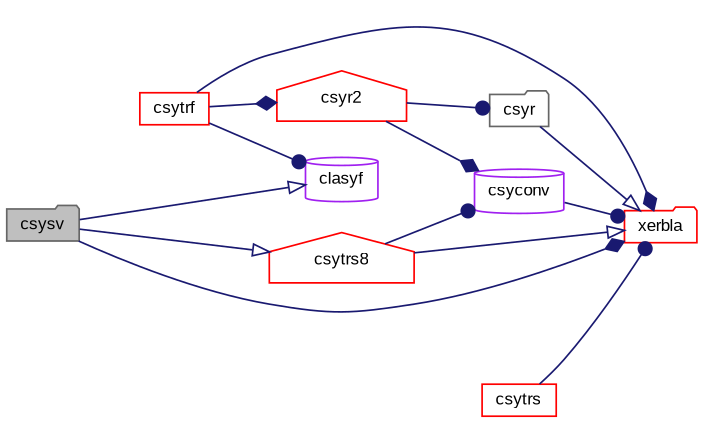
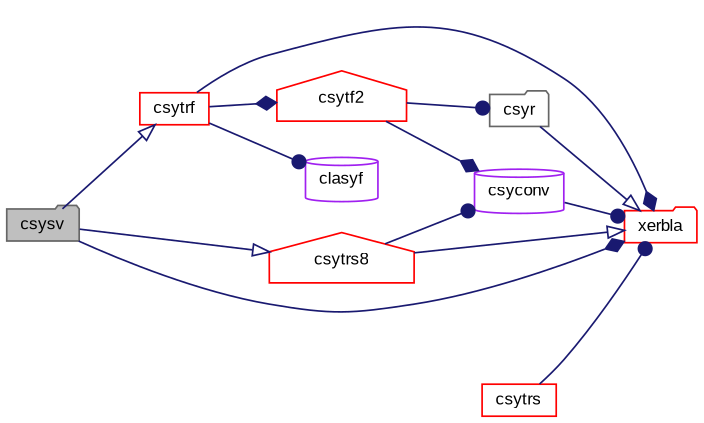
(342, 99) -> (342, 99)
(184, 204) -> (102, 173)
